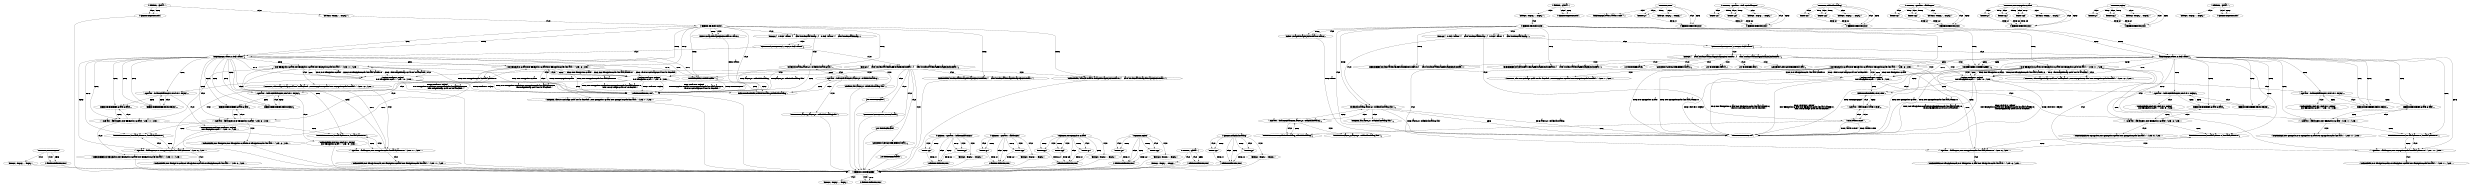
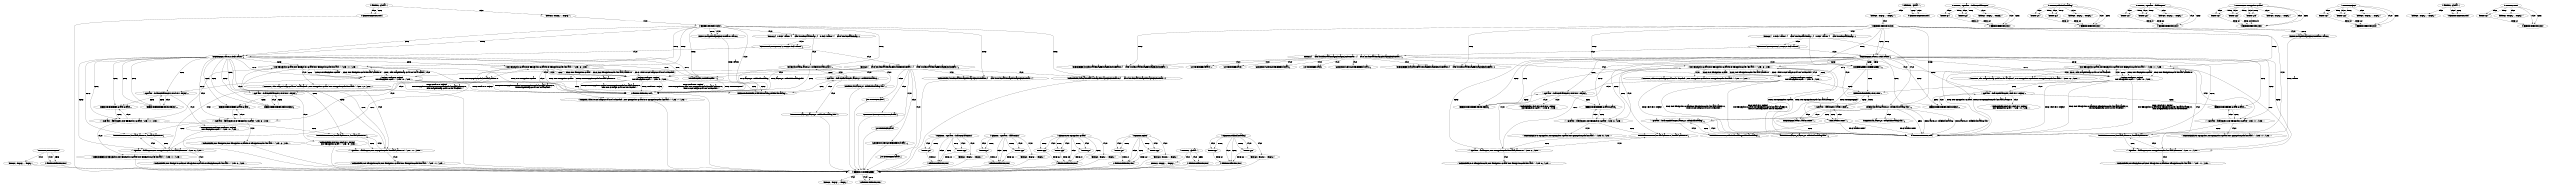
(1639, 10) -> (1807, 112)
(1866, 100) -> (1871, 100)
(1866, 115) -> (1833, 115)
